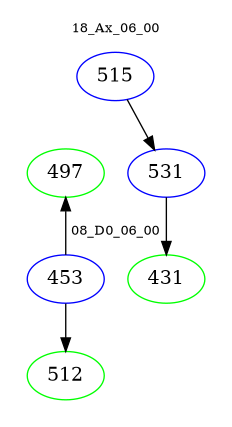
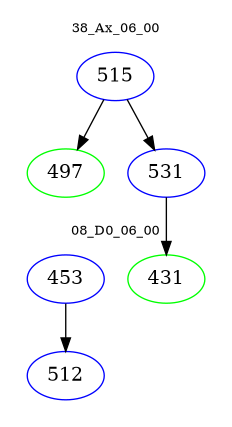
(116, 29) -> (116, 29)
(66, 233) -> (94, 118)
(66, 376) -> (66, 376)
